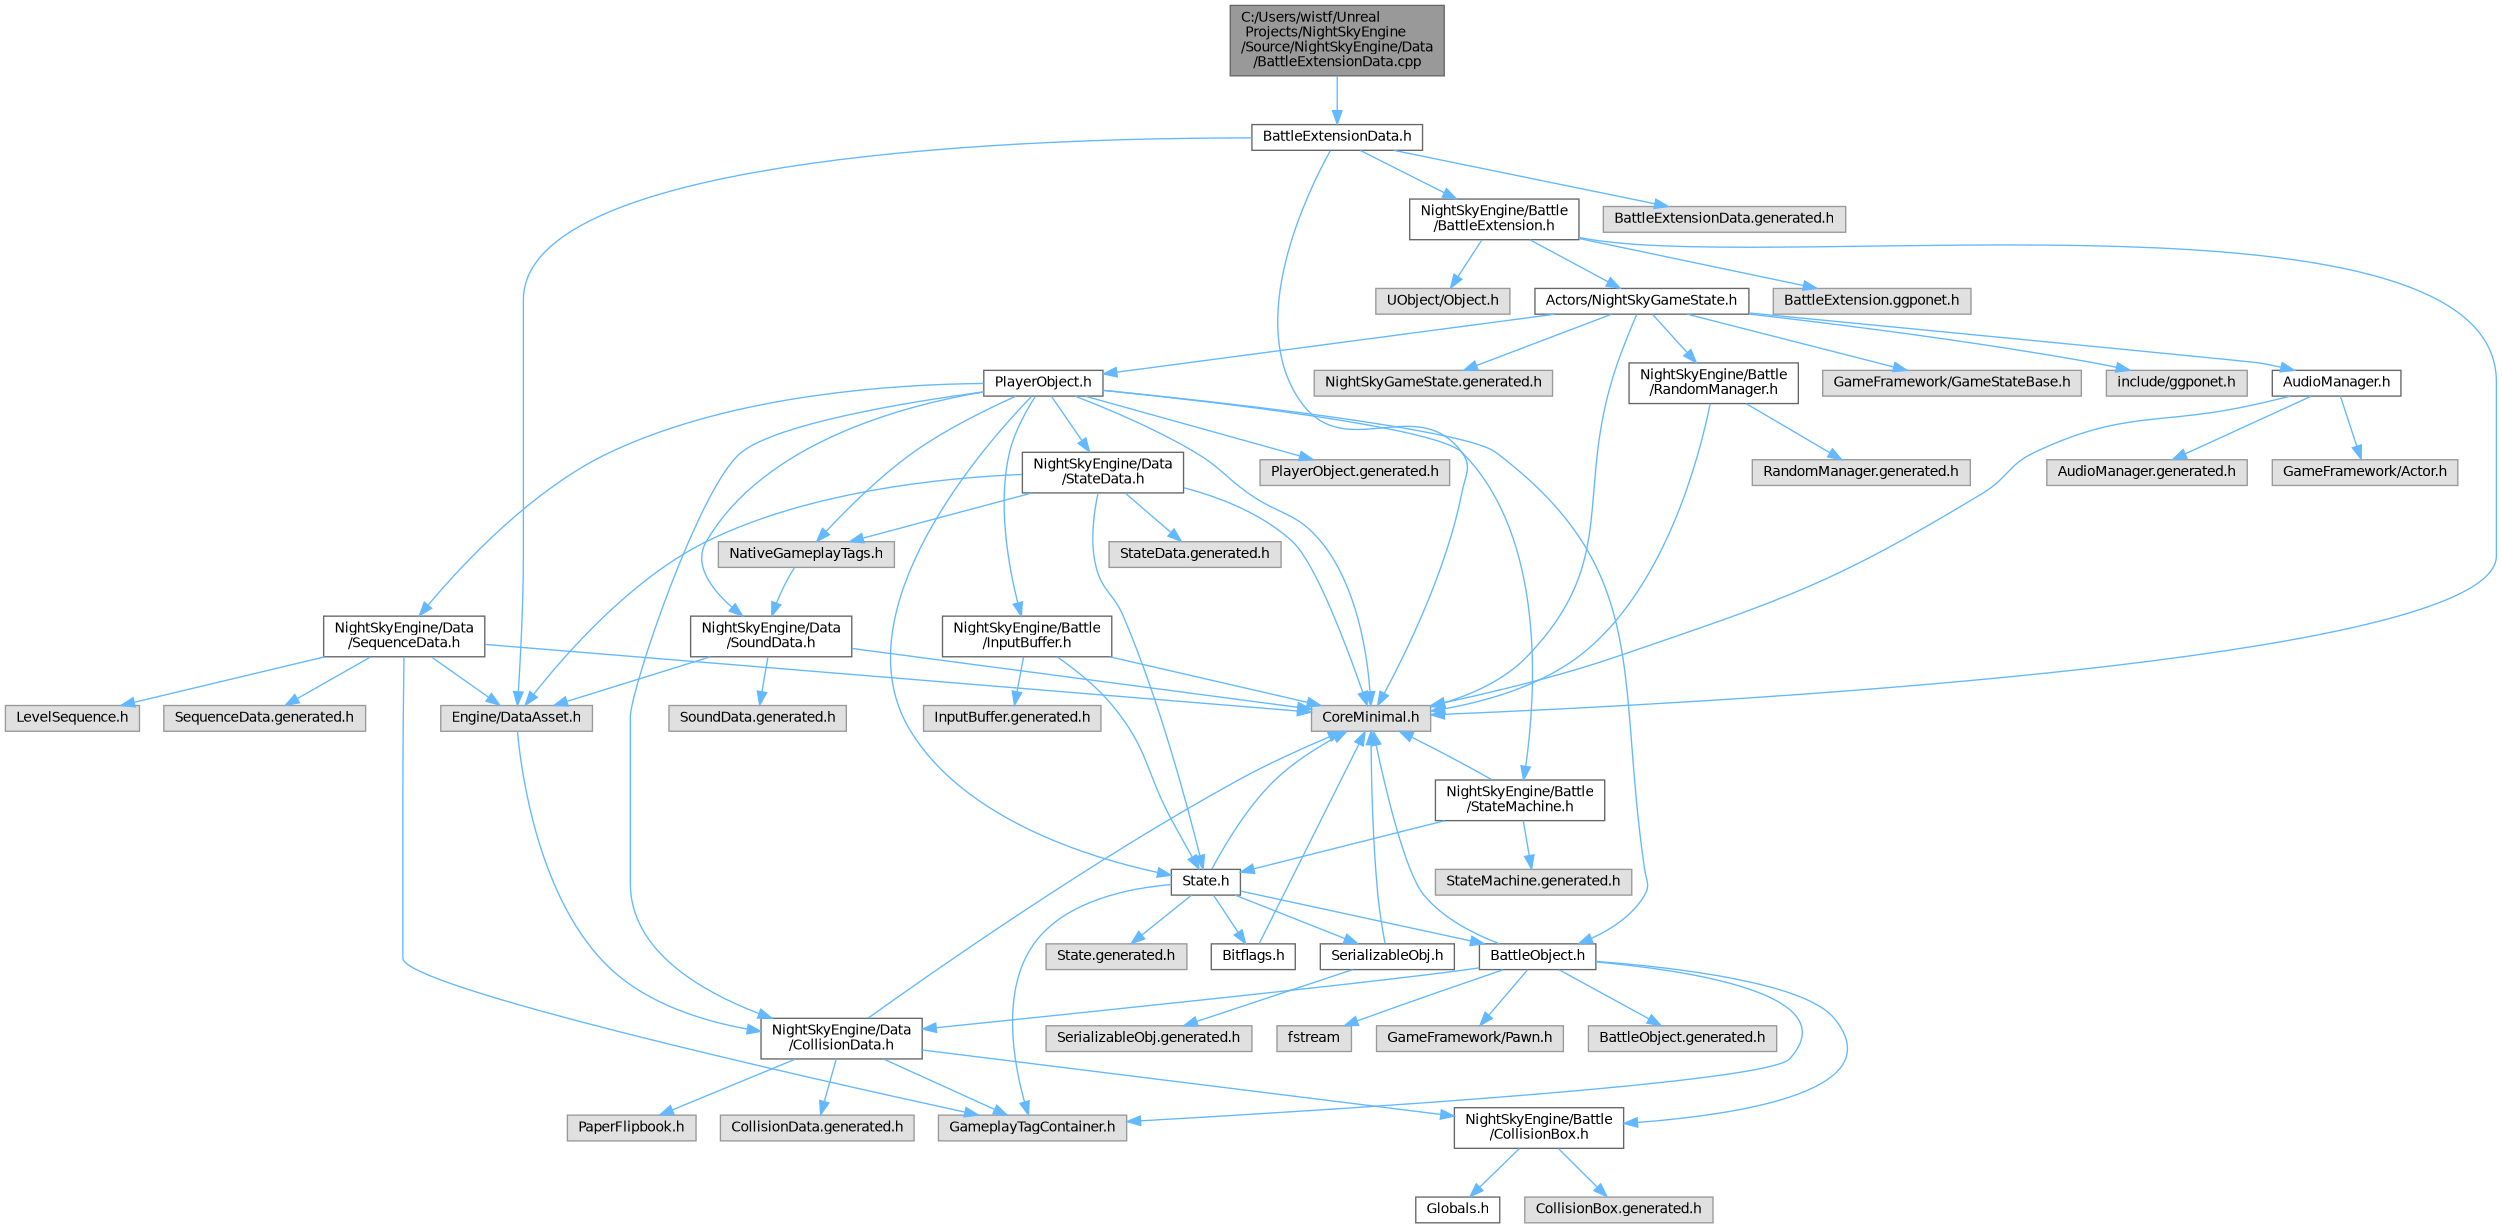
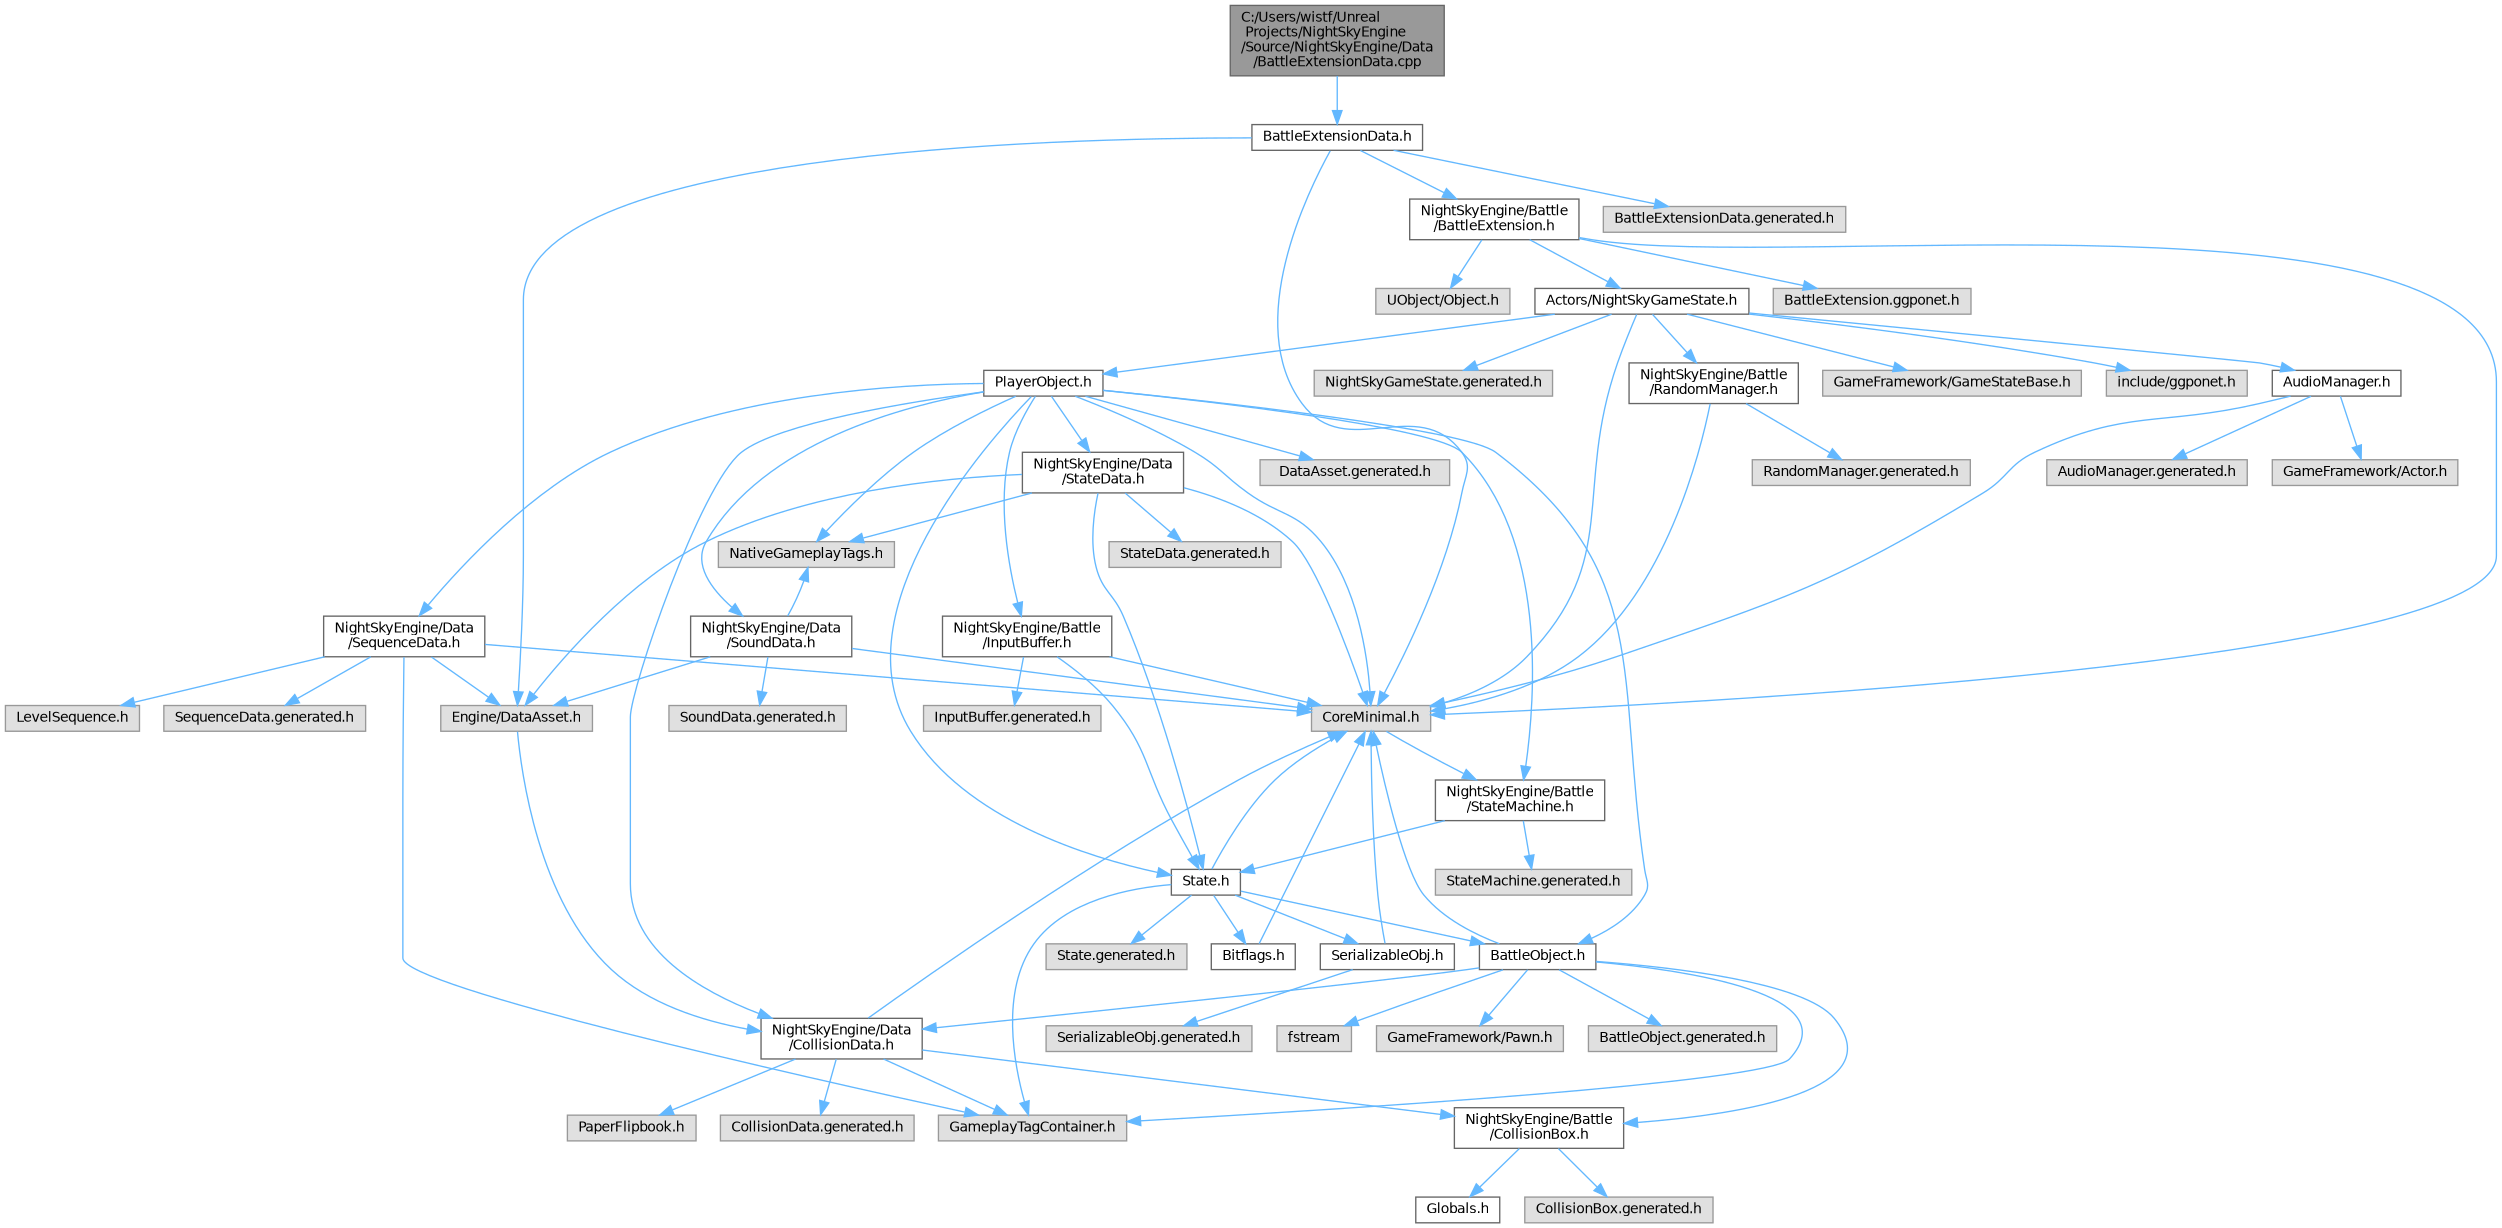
(1355, 473) -> (1355, 473)
(785, 585) -> (797, 599)
(1452, 758) -> (1425, 753)
